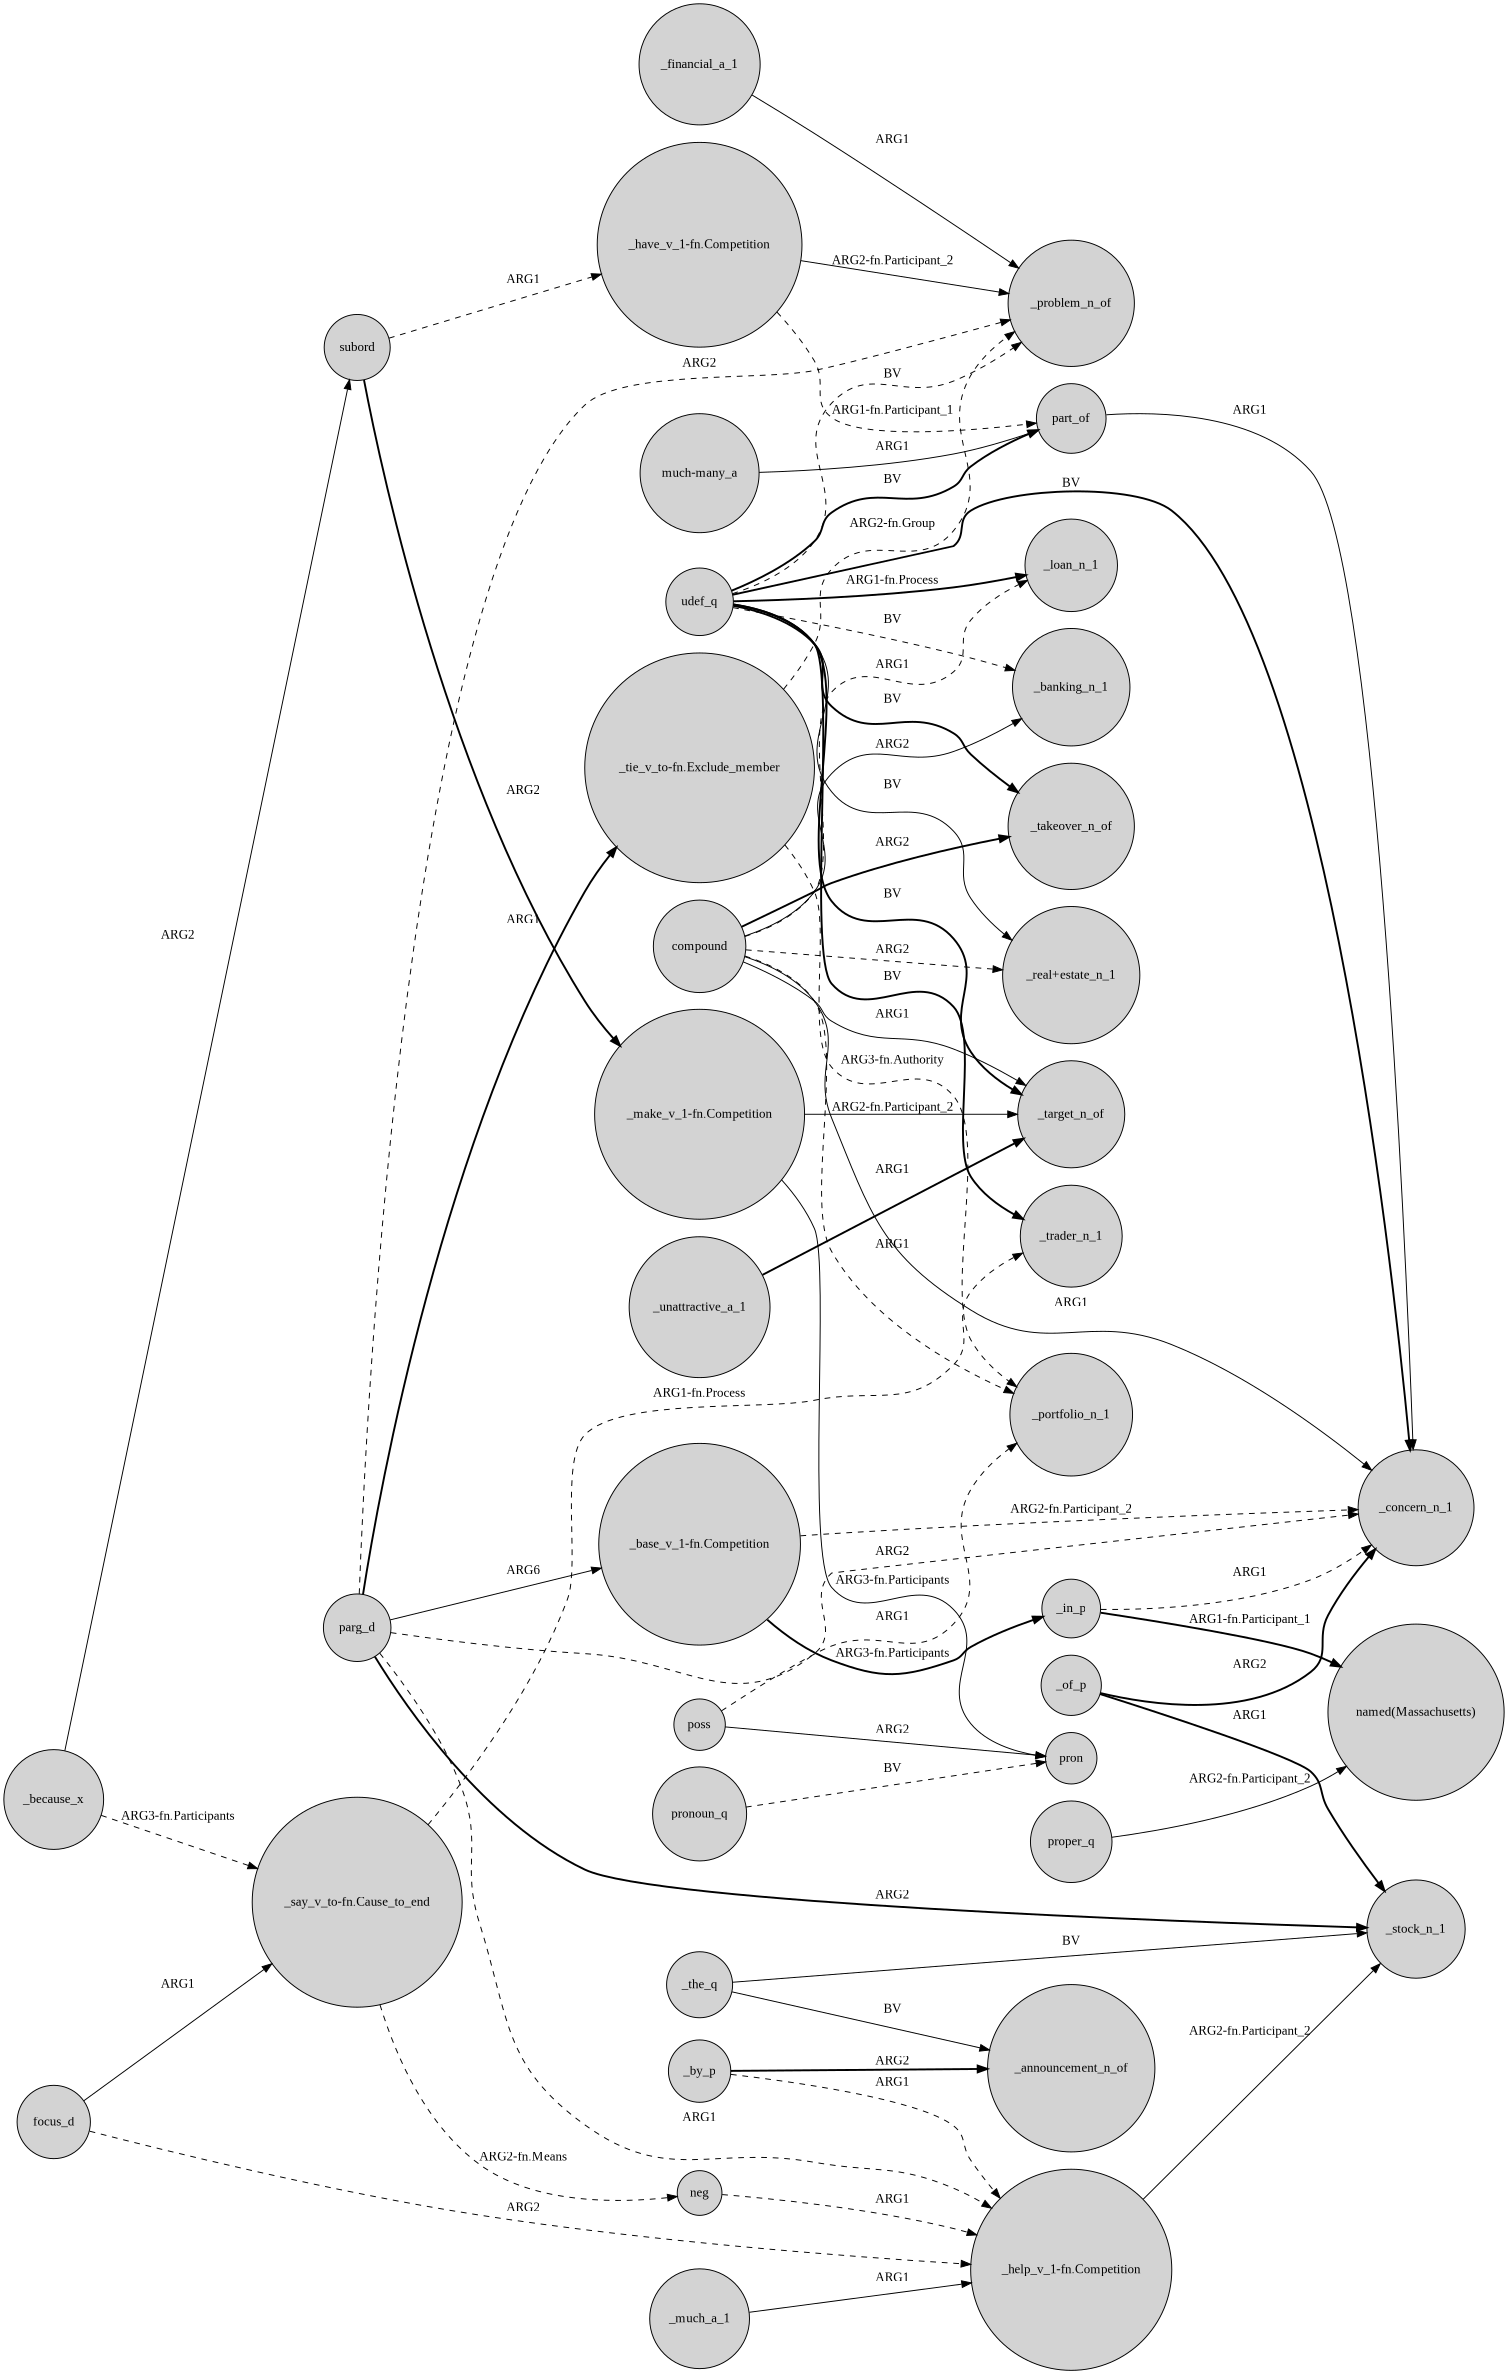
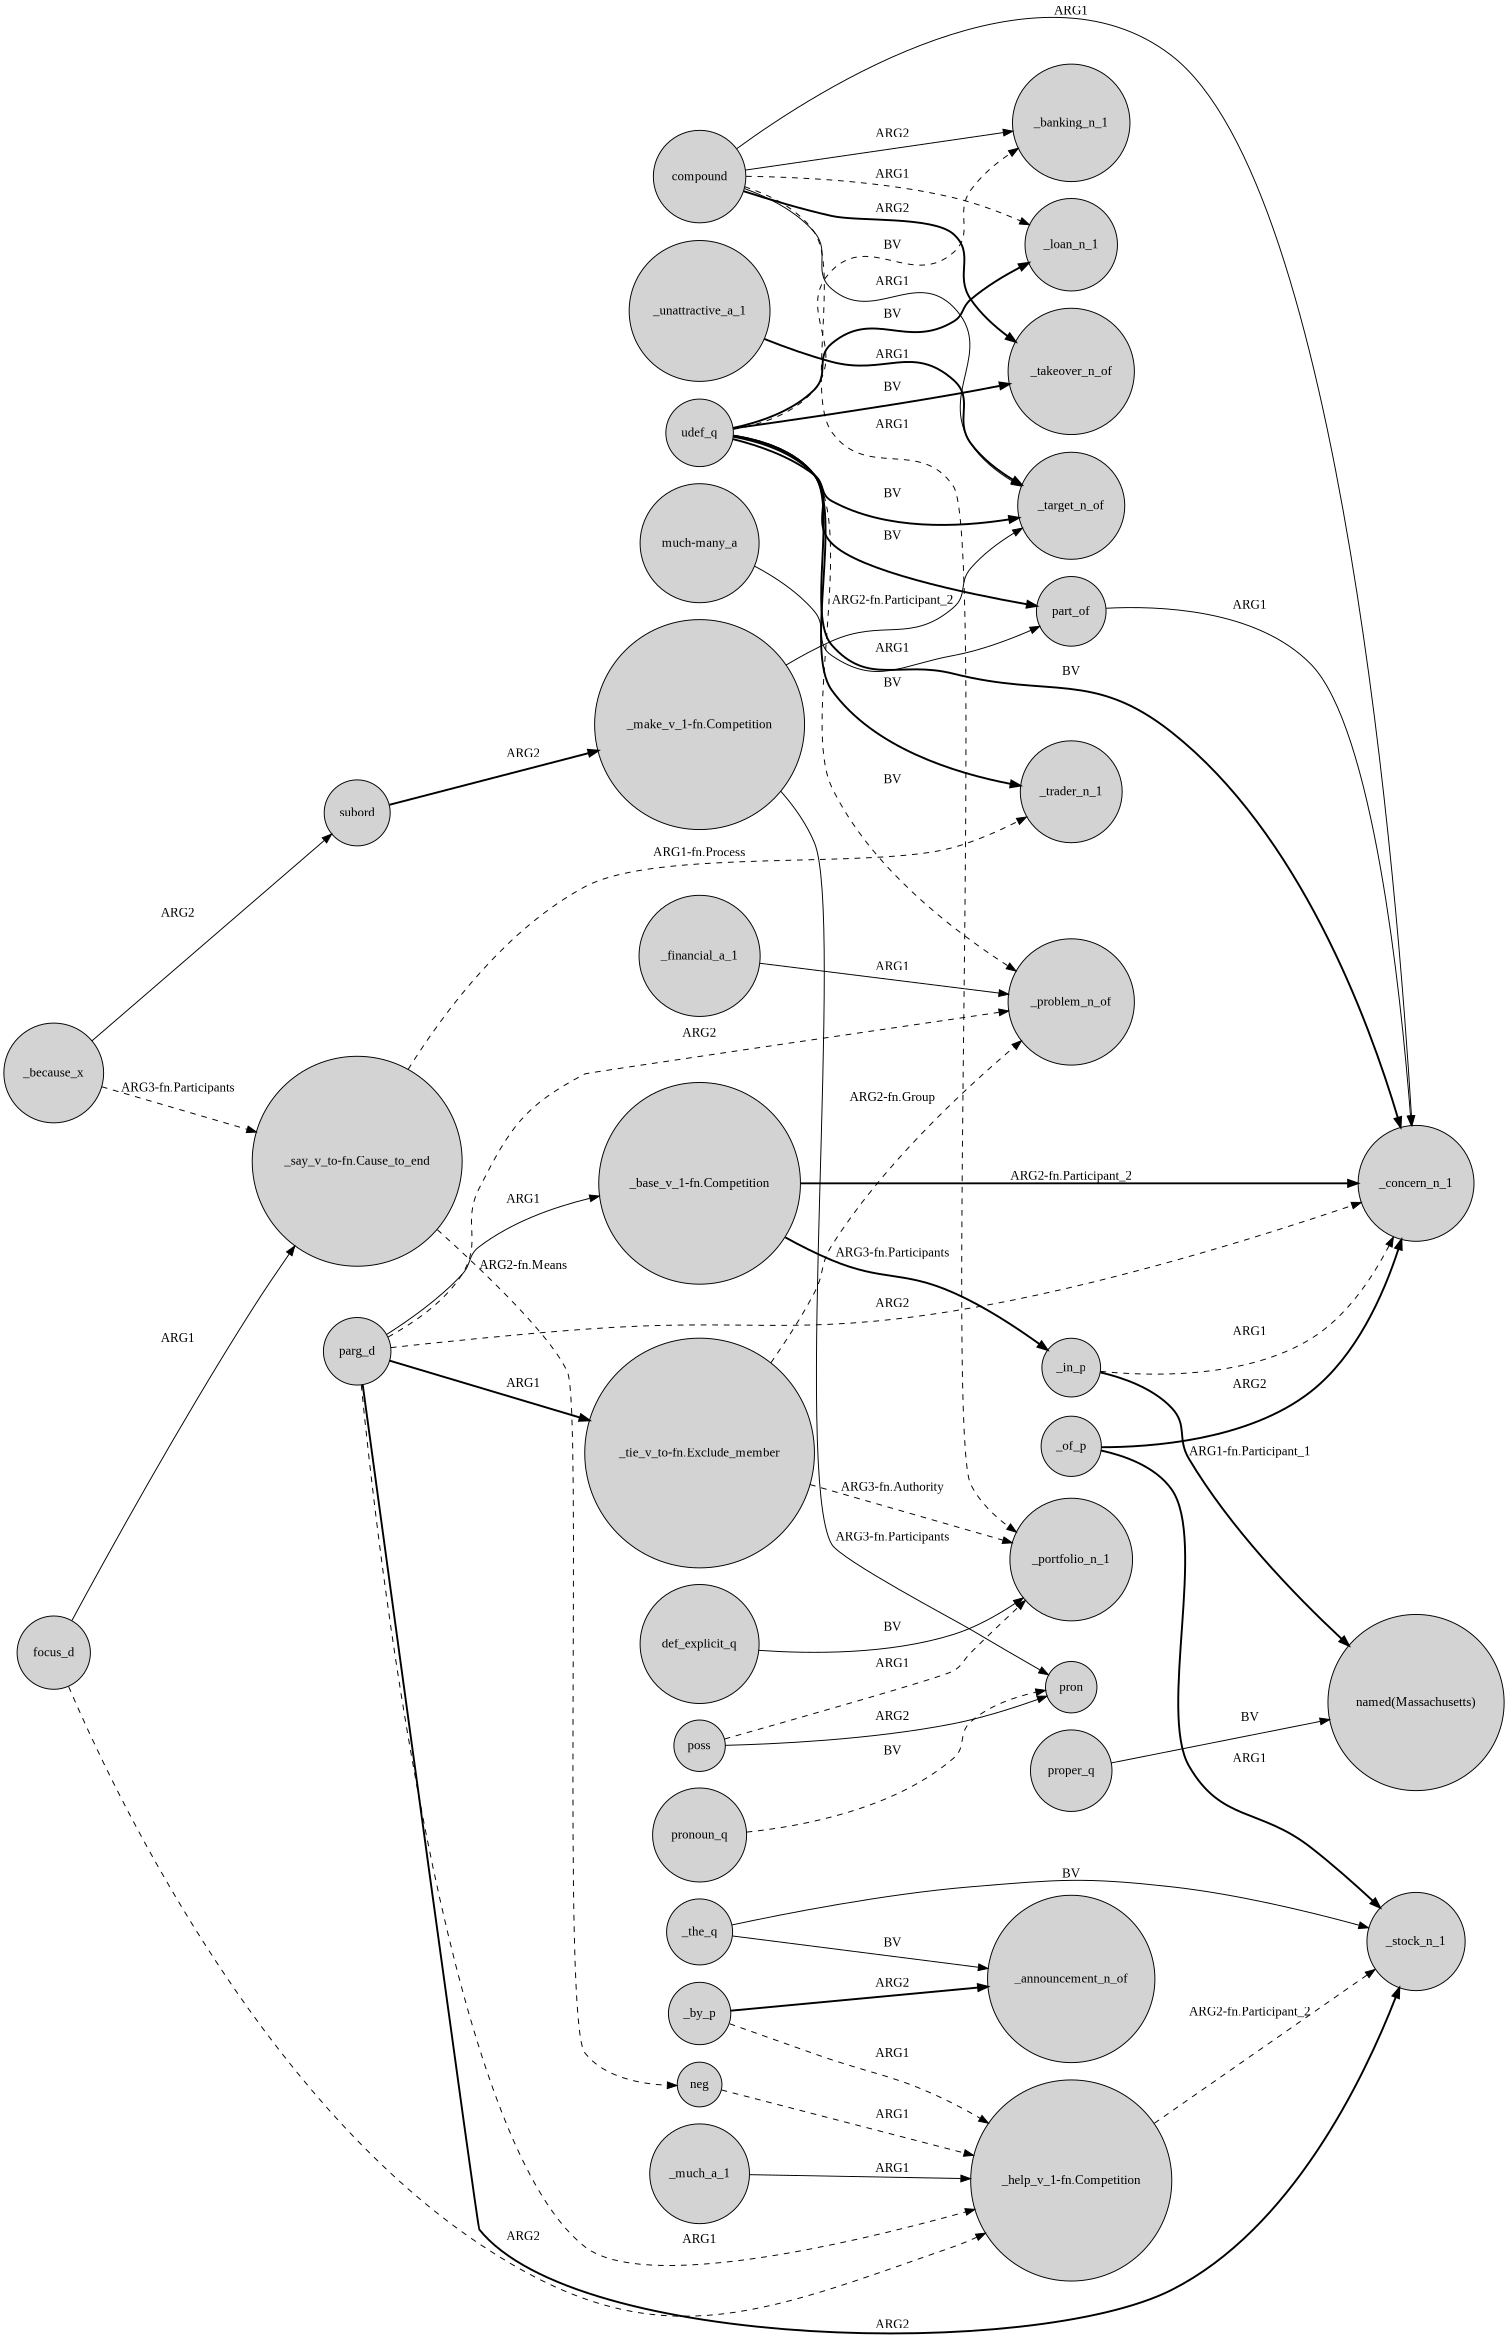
(700, 245) -> none
(893, 580) -> (893, 314)
(1071, 975) -> none
(1074, 1521) -> (1074, 1183)
(523, 1571) -> (523, 1199)
none -> (700, 1644)
(1250, 1779) -> (1250, 1717)
(1258, 2085) -> (1261, 2049)
